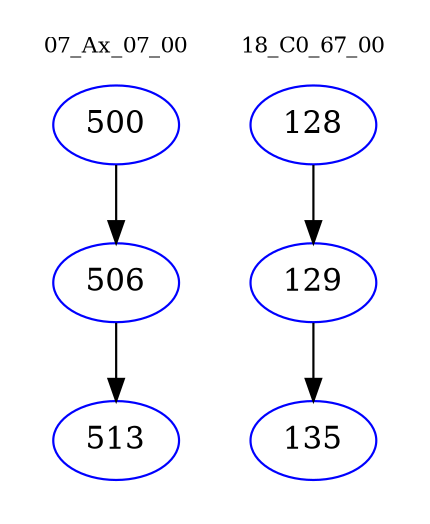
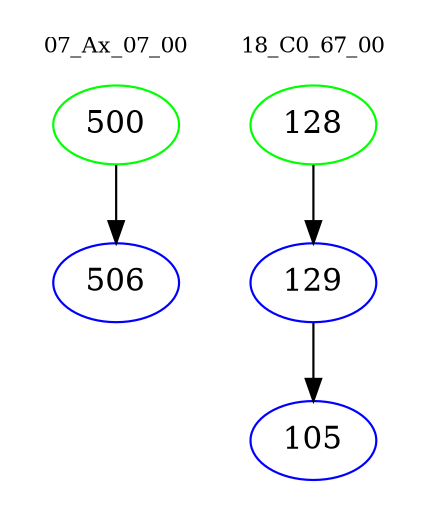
(116, 125) -> (116, 125)
(313, 125) -> (313, 125)
(116, 441) -> none
(313, 441) -> (313, 441)
